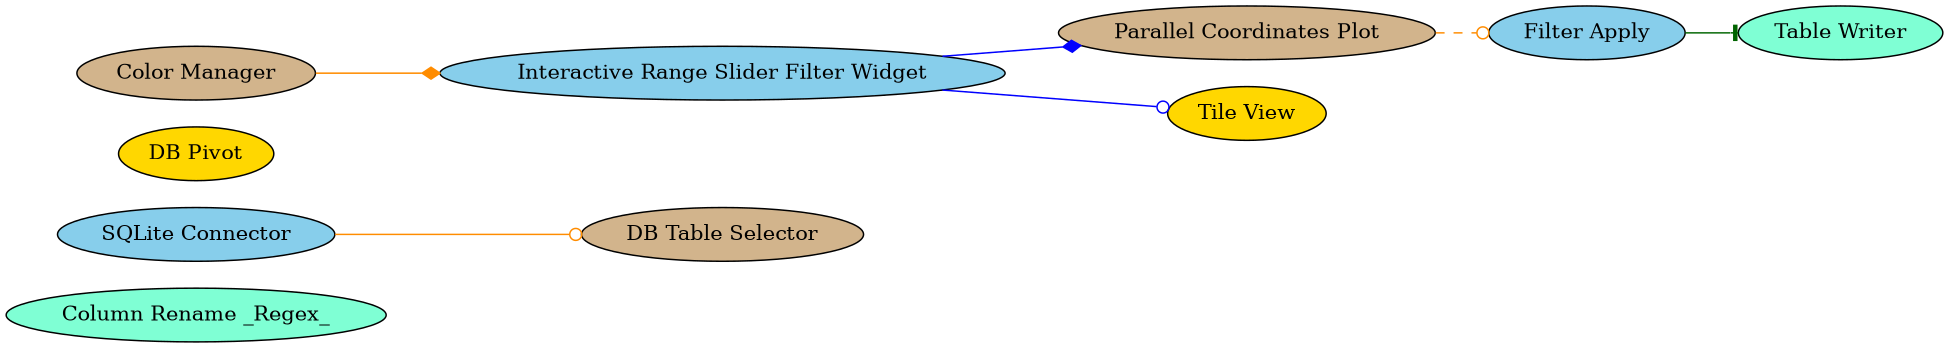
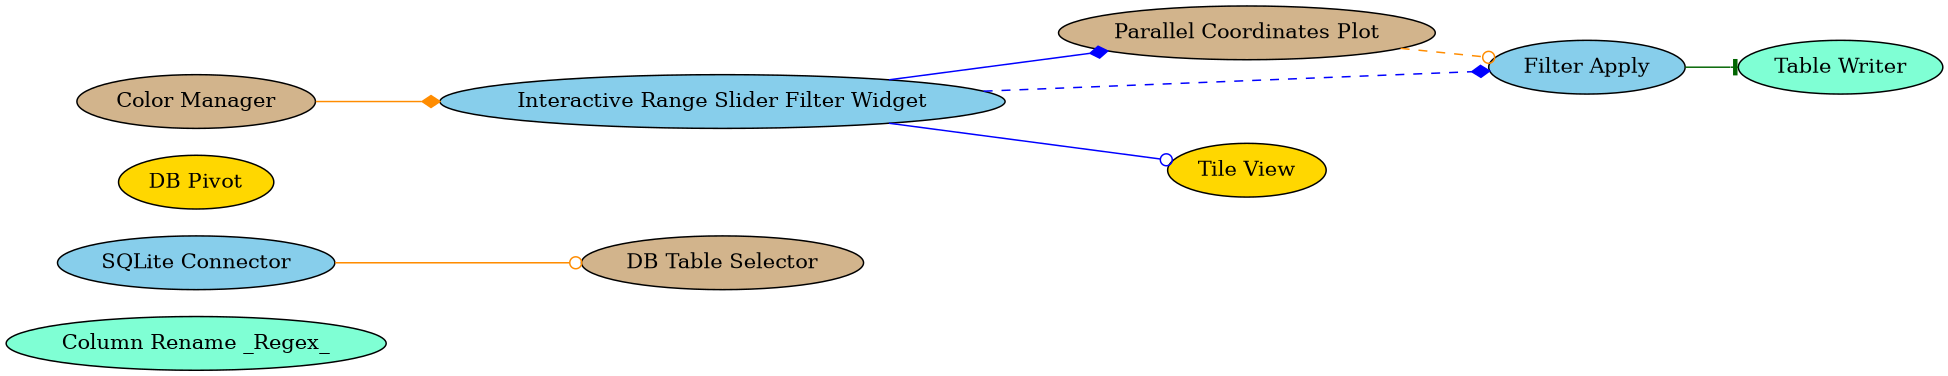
none -> (1228, 81)
